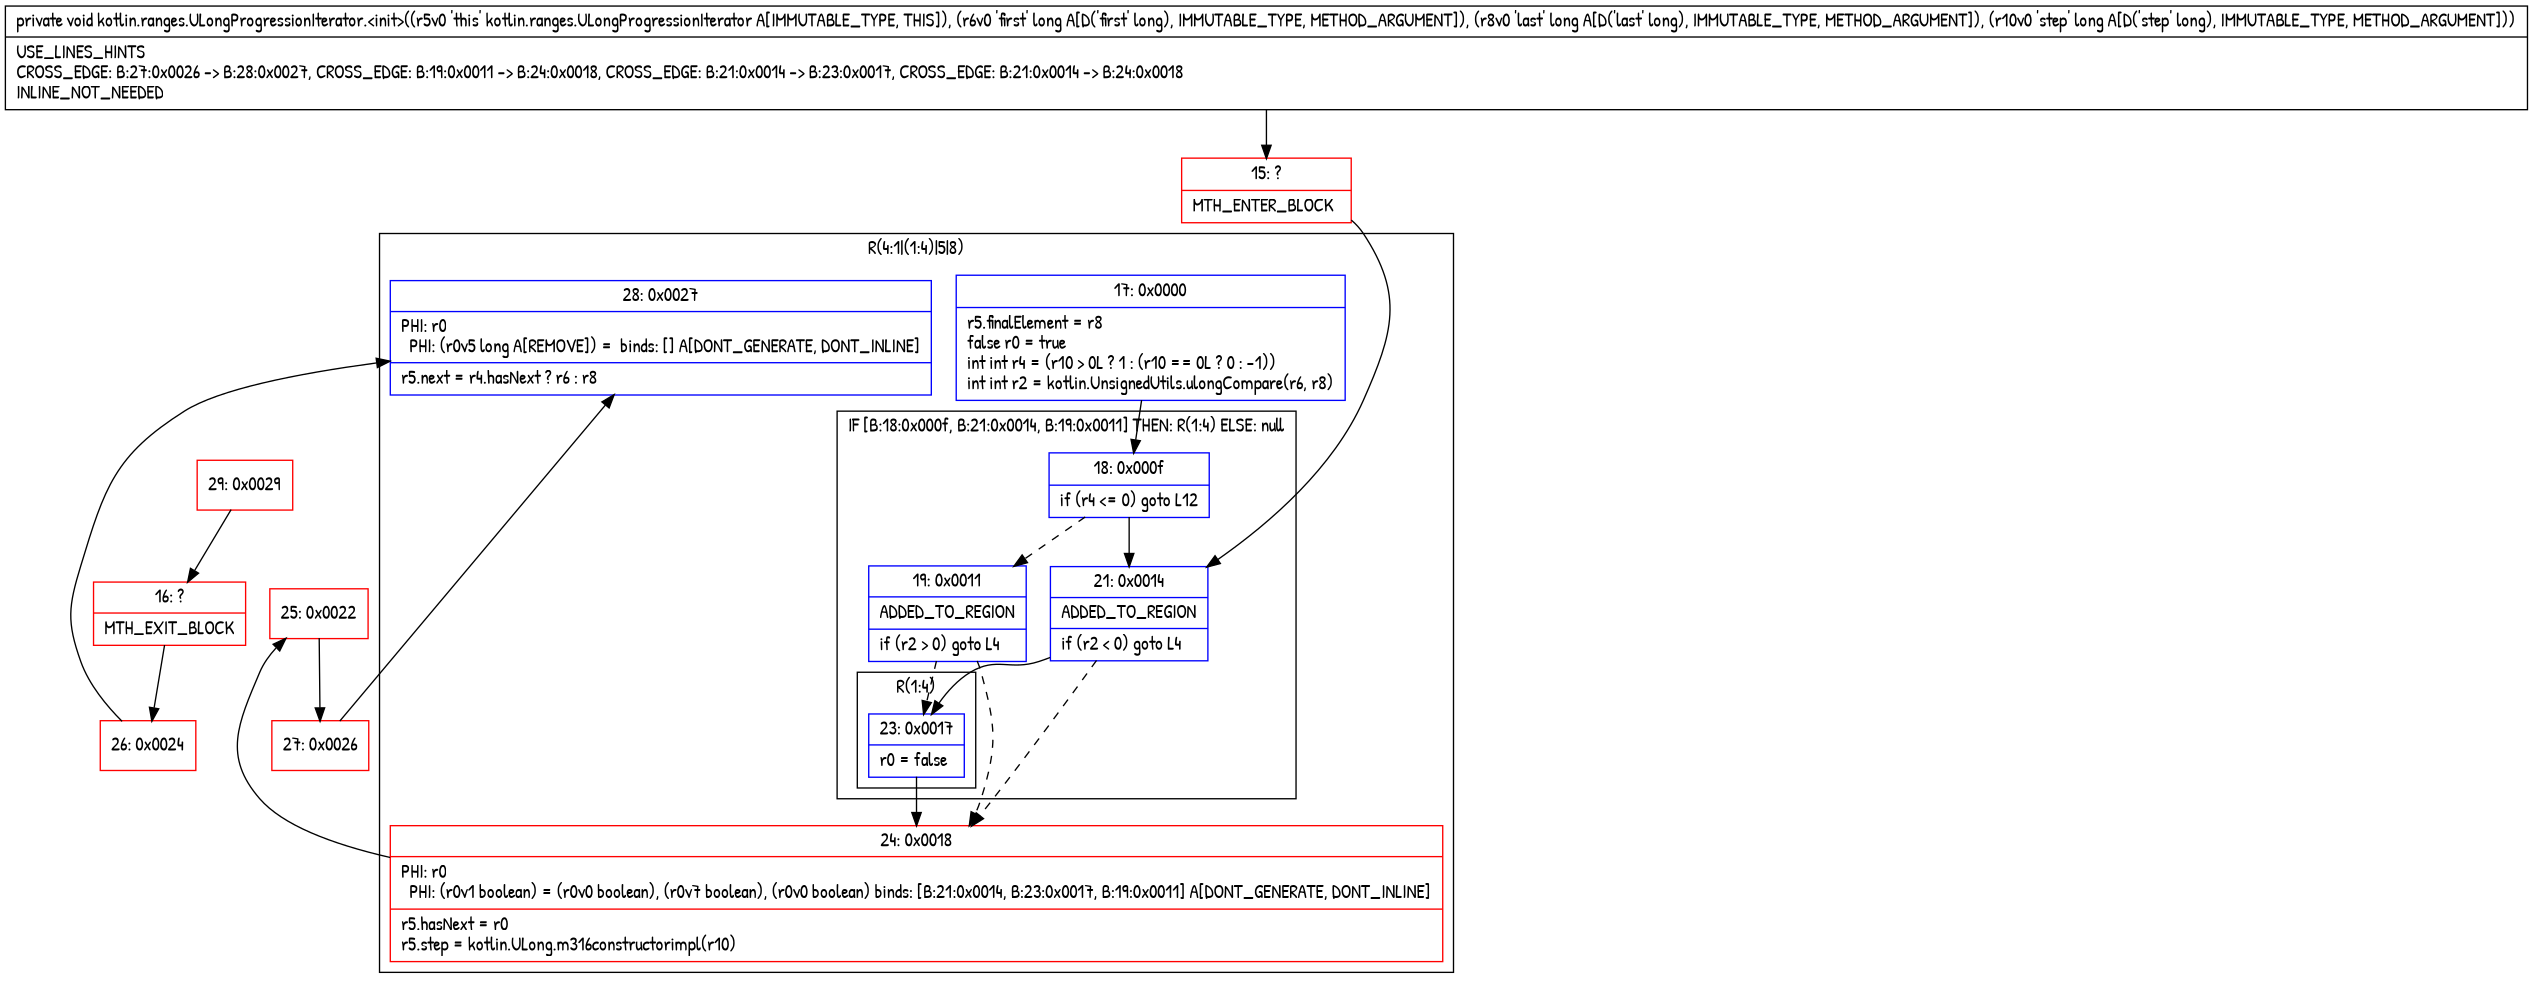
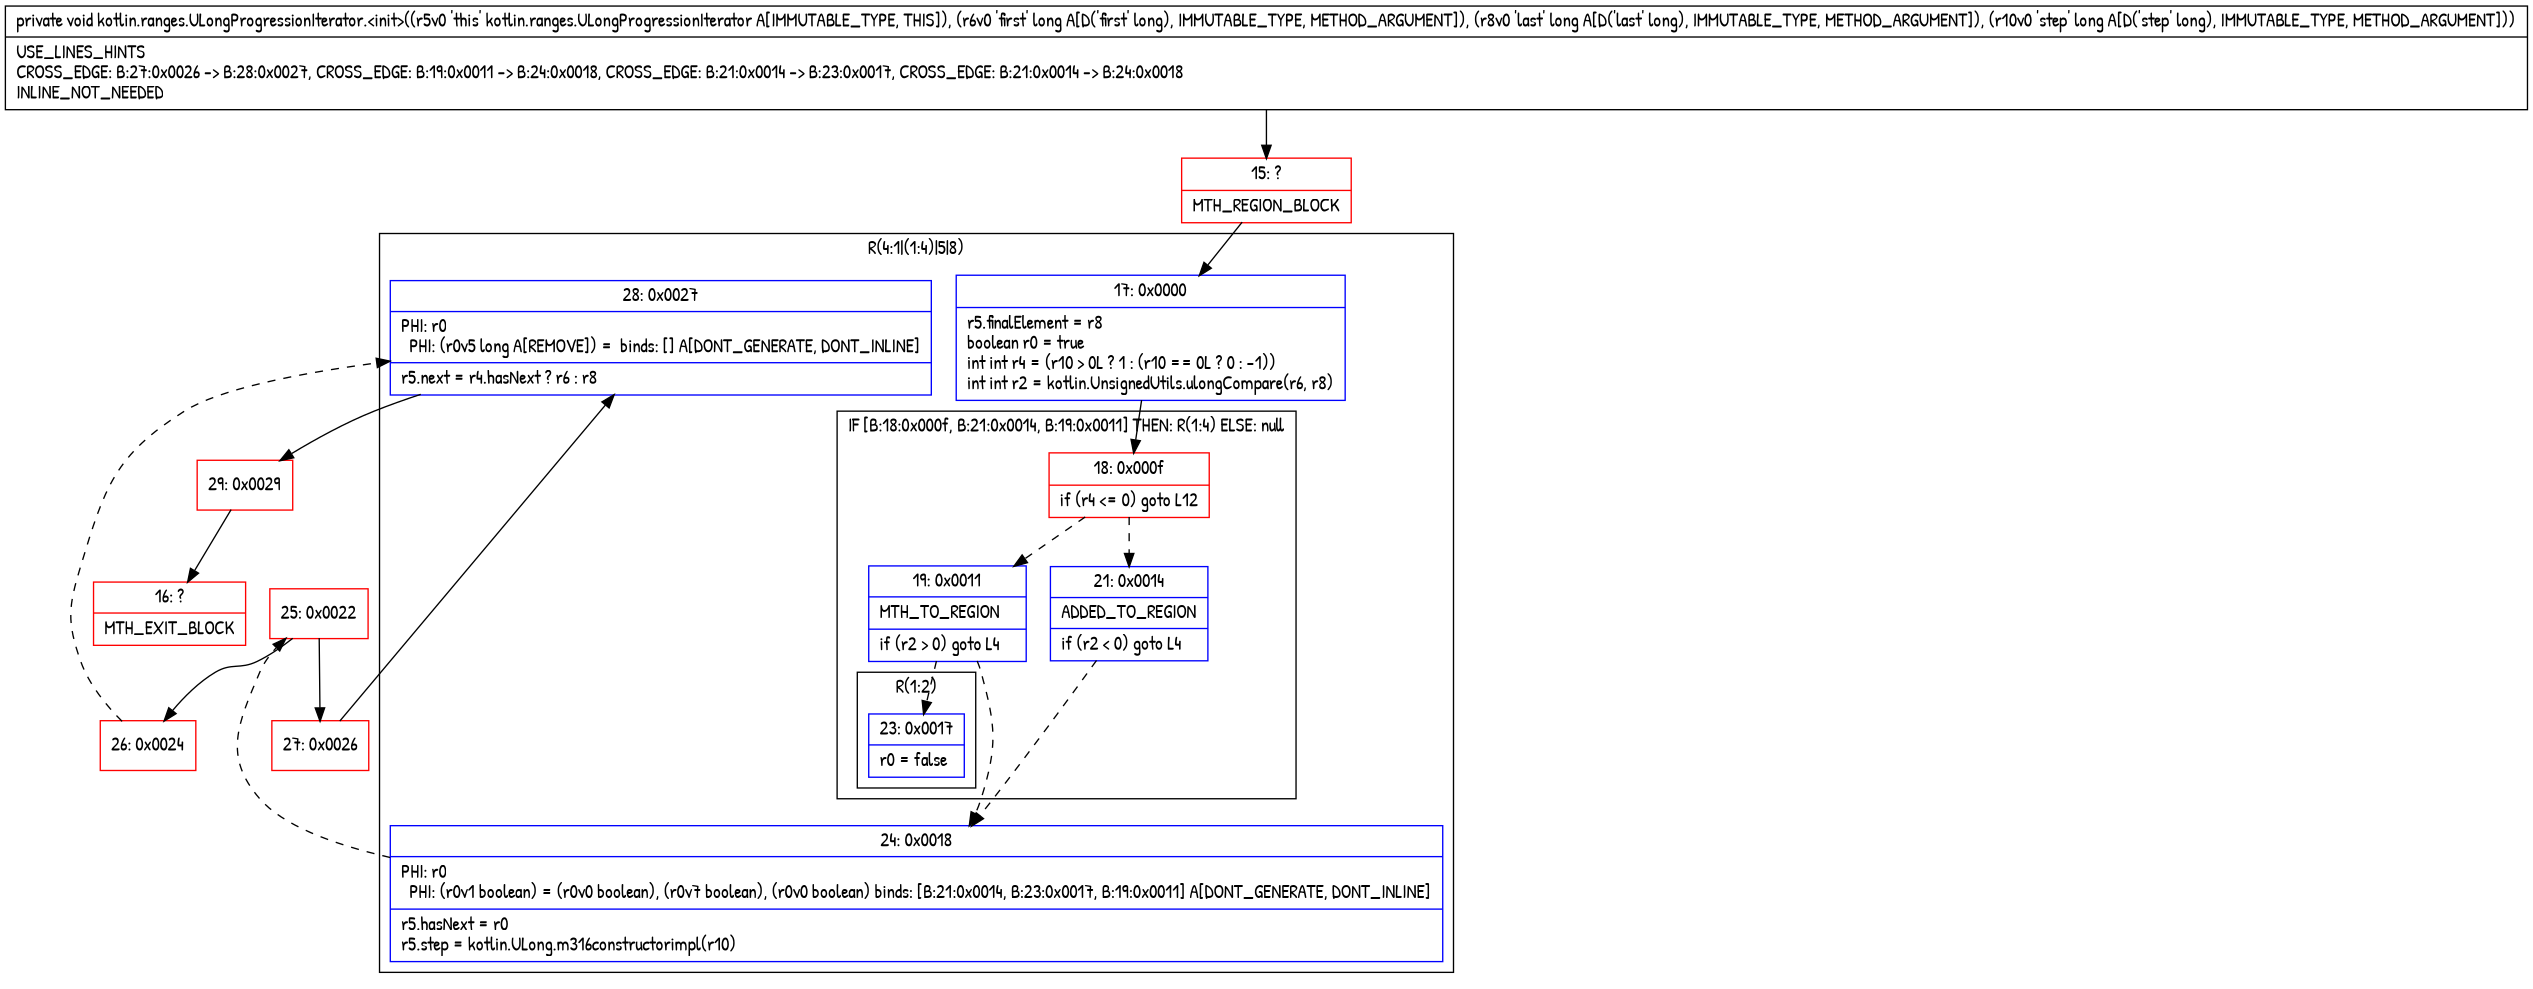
(1264, 206) -> (1266, 206)
(1017, 343) -> (1026, 343)
(1358, 411) -> (1225, 243)
none -> (354, 420)
(123, 465) -> (123, 465)
(1129, 485) -> (1129, 485)
(1129, 535) -> (1129, 535)
(947, 612) -> (940, 612)
(988, 665) -> none
(159, 676) -> (229, 667)
(917, 688) -> (917, 688)
(254, 791) -> (254, 791)
(917, 794) -> none
(917, 894) -> (917, 894)
